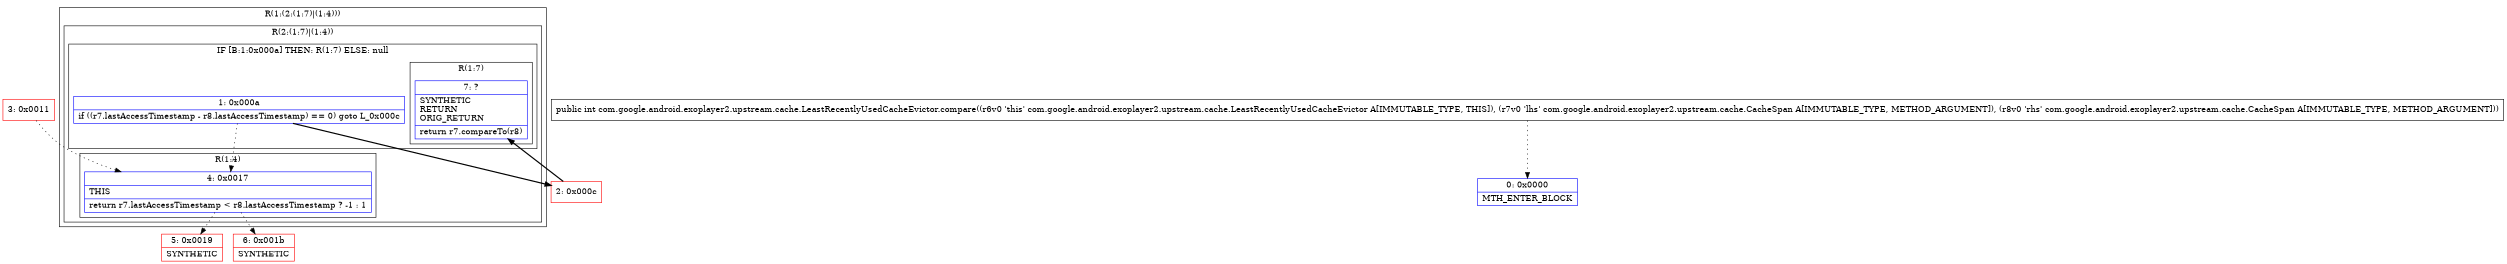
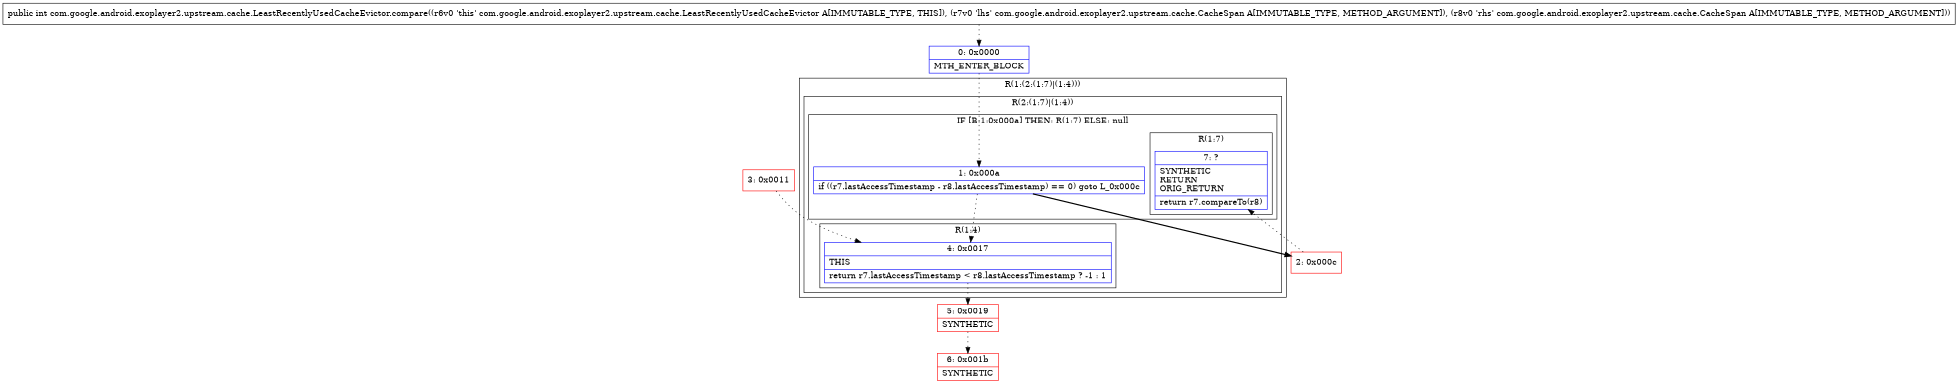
none -> (979, 119)
(537, 161) -> (1277, 232)
(246, 221) -> (968, 340)
